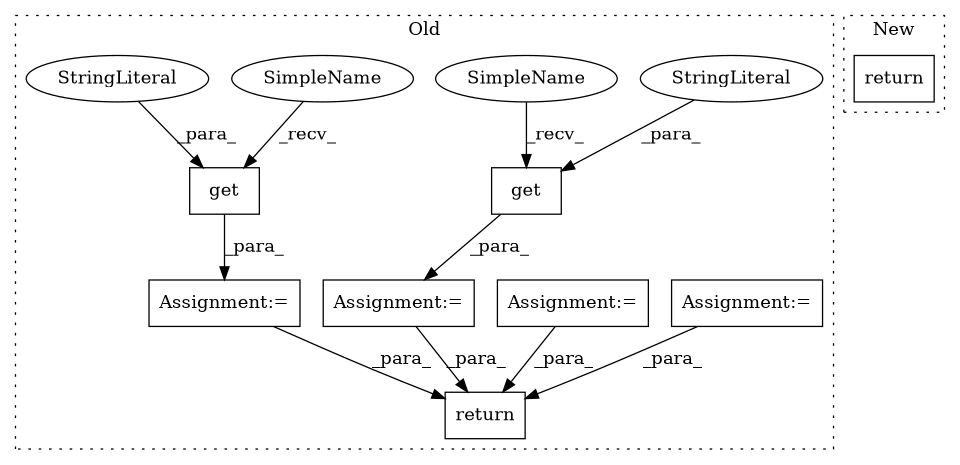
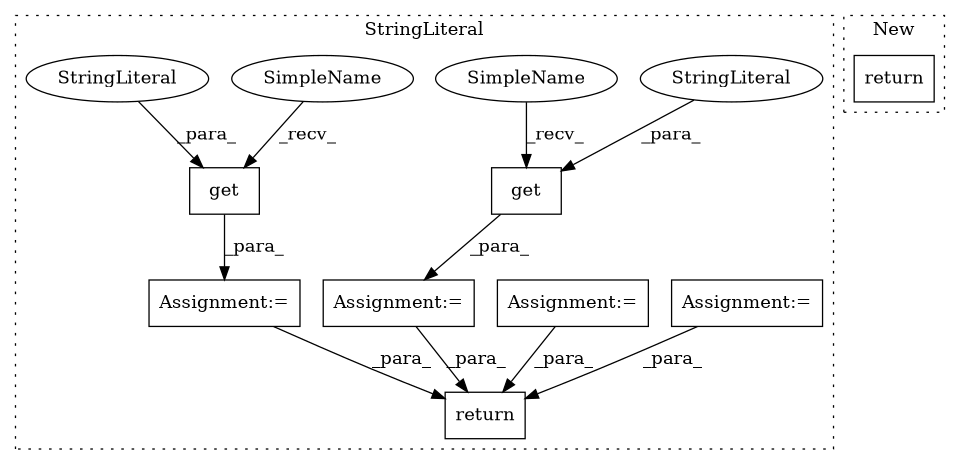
(425, 30) -> (425, 30)
